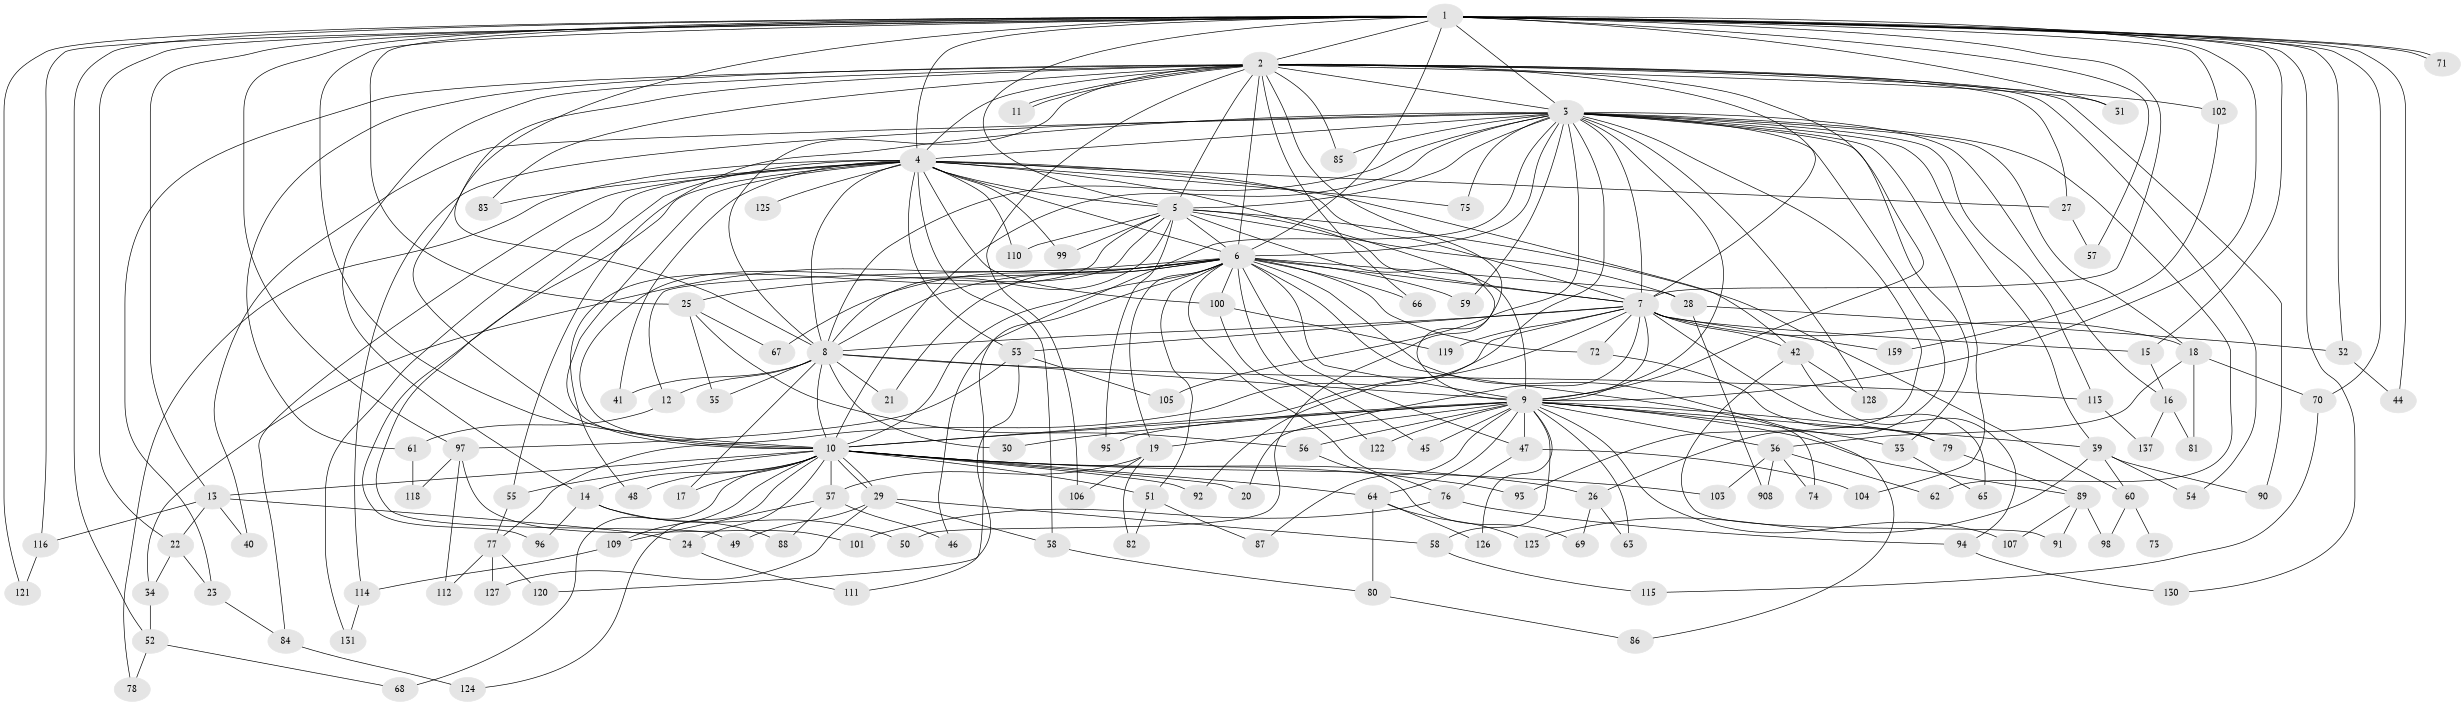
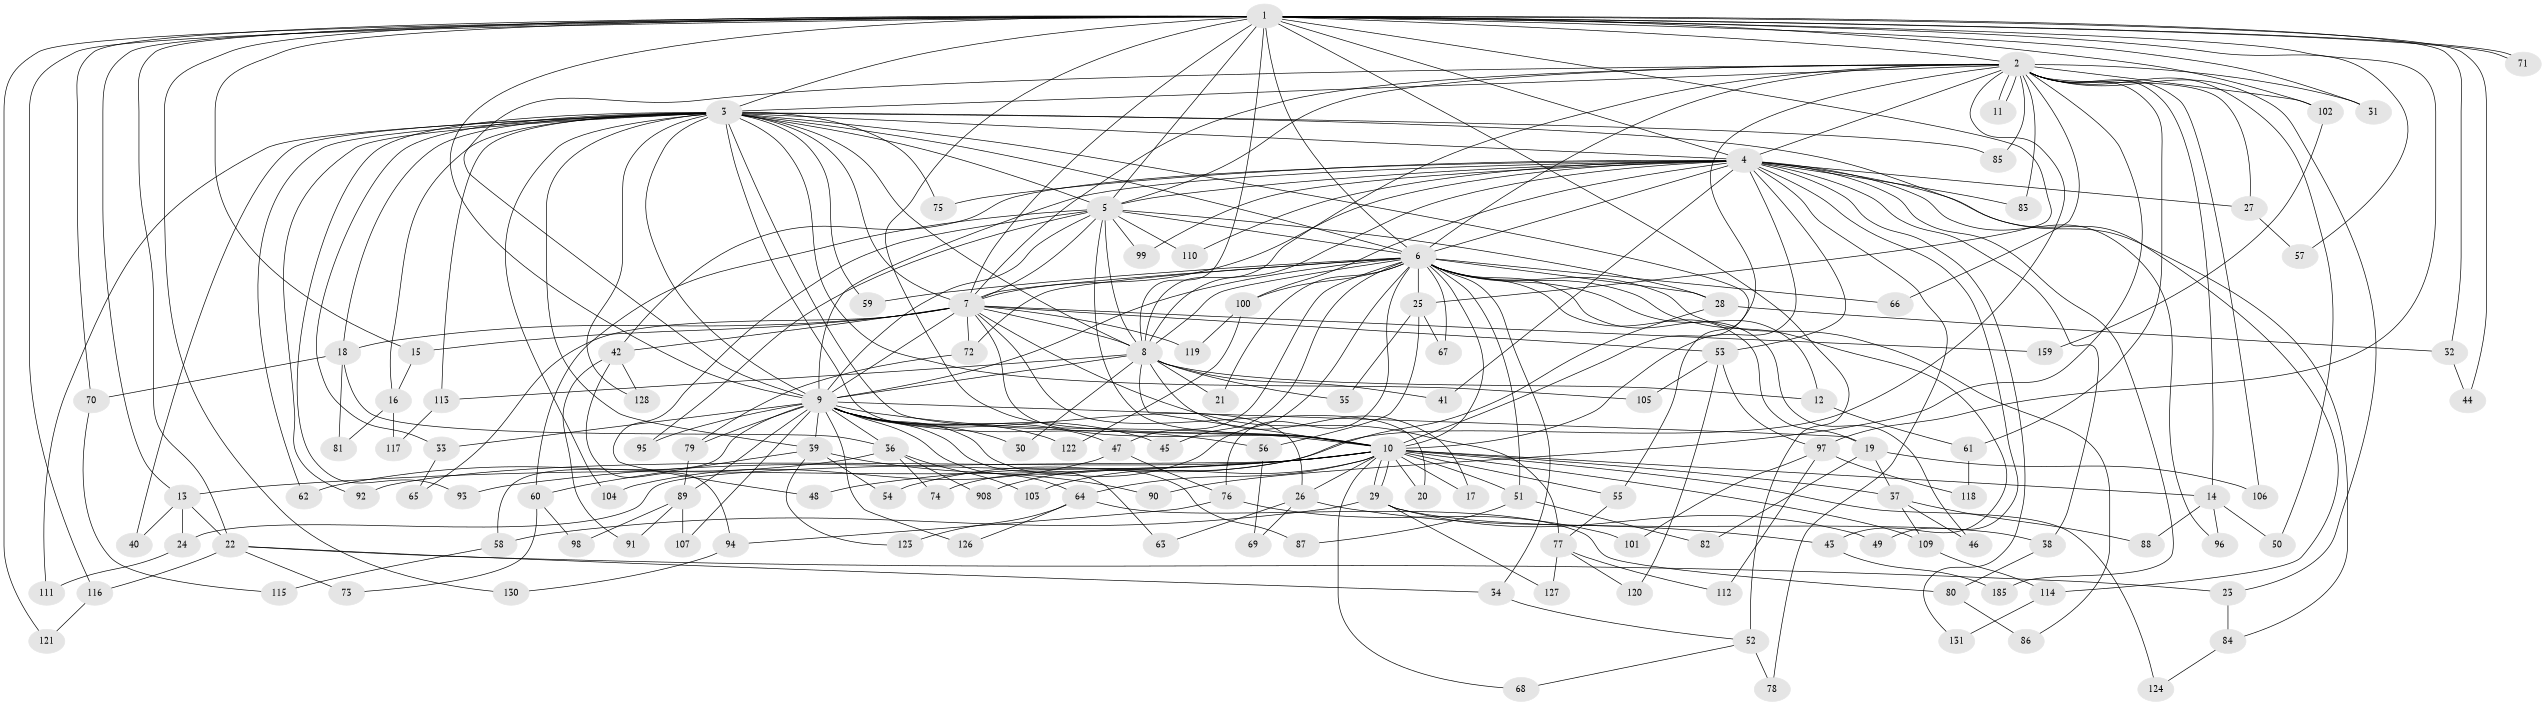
(763, 208) -> (1999, 593)
(2146, 449) -> (393, 449)
(127, 521) -> (164, 572)
none -> (1830, 545)
none -> (289, 570)
